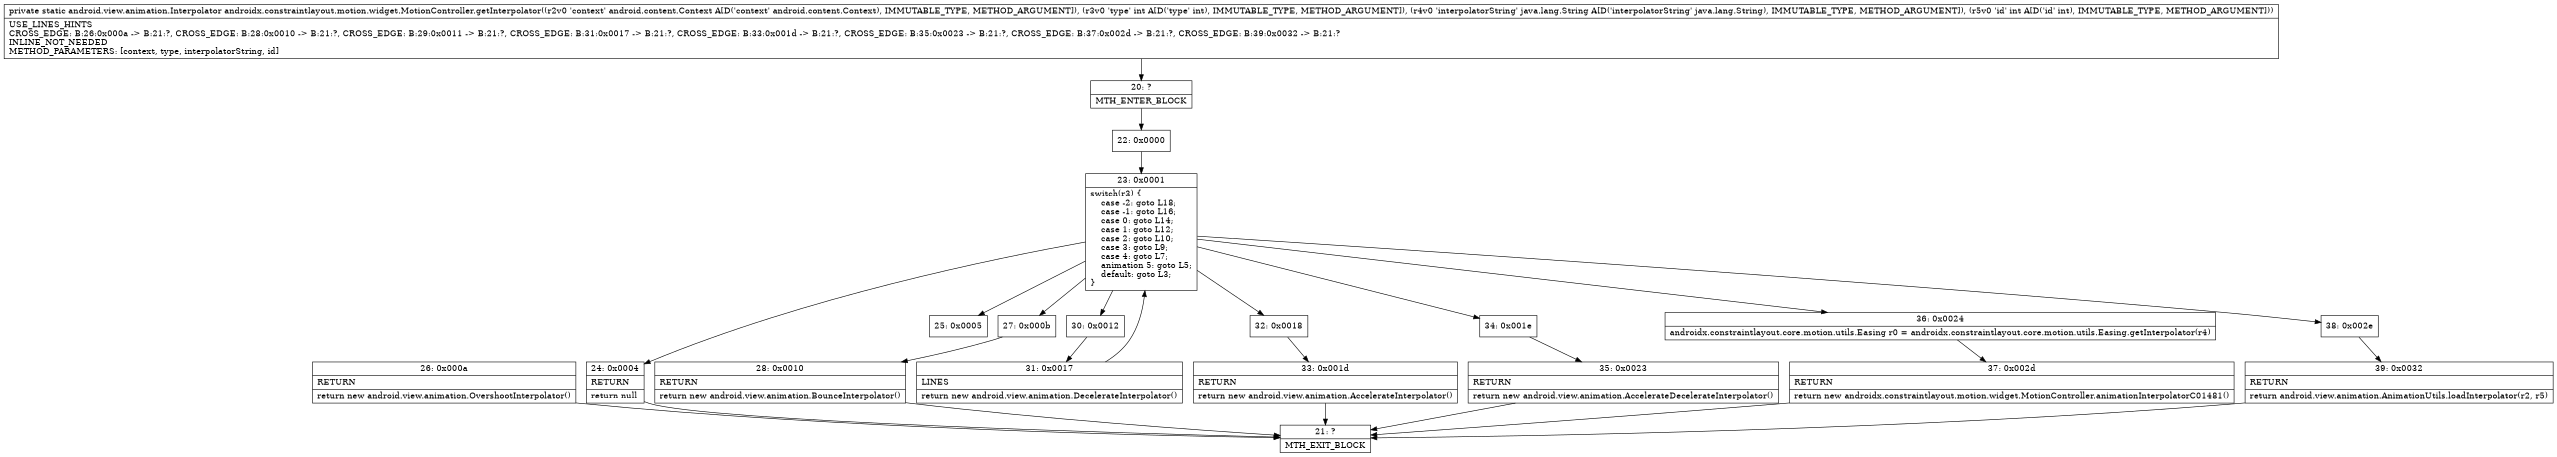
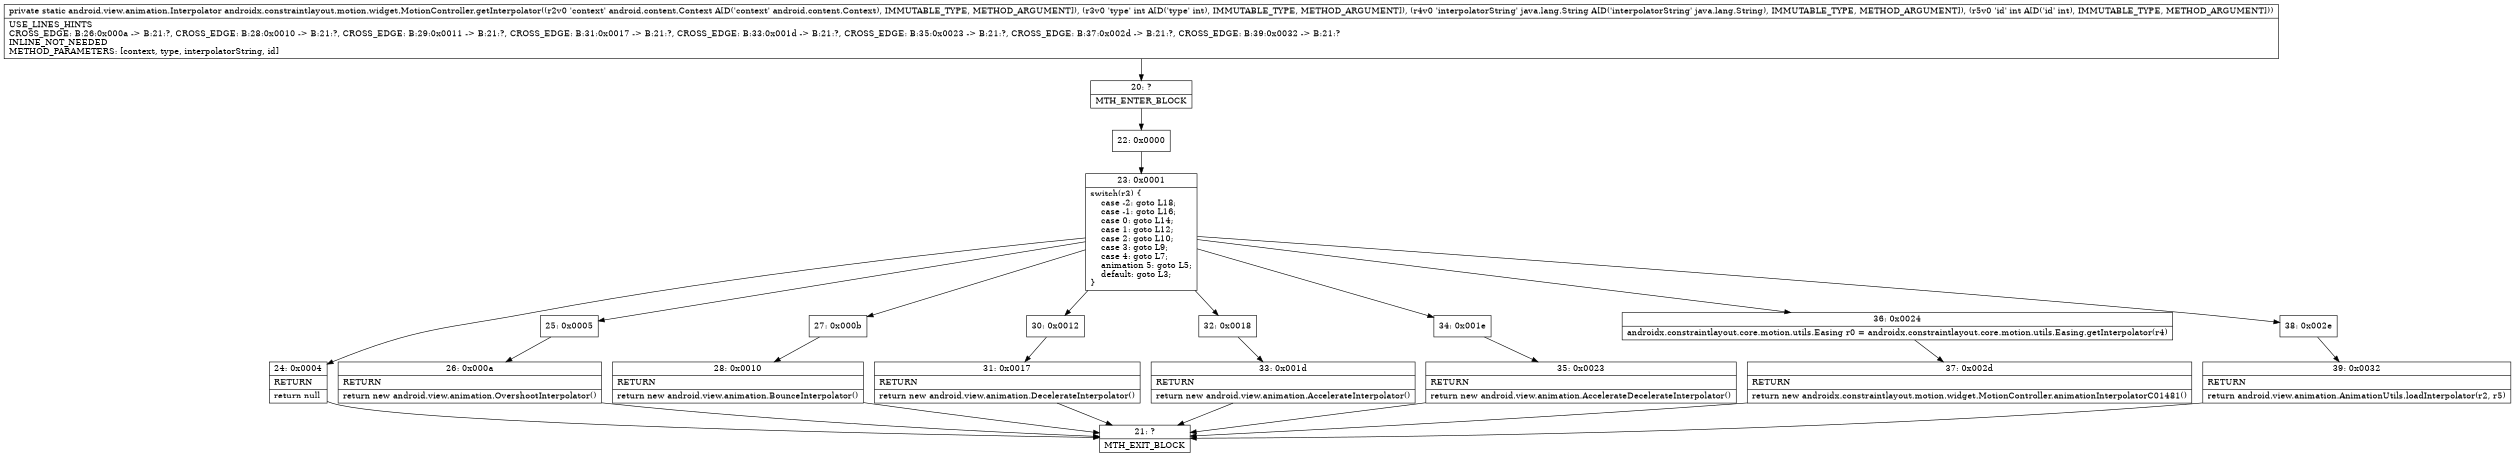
(1133, 334) -> (1082, 413)
none -> (531, 348)
(935, 382) -> (899, 382)
